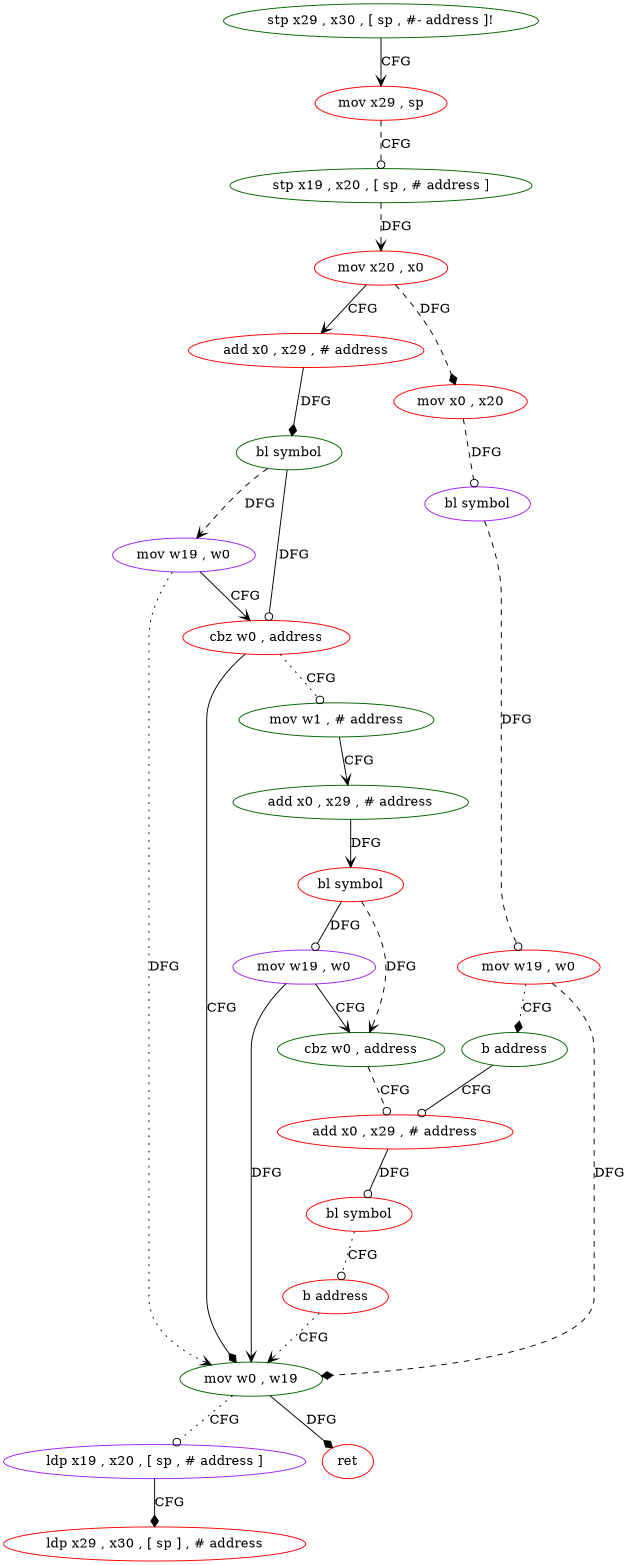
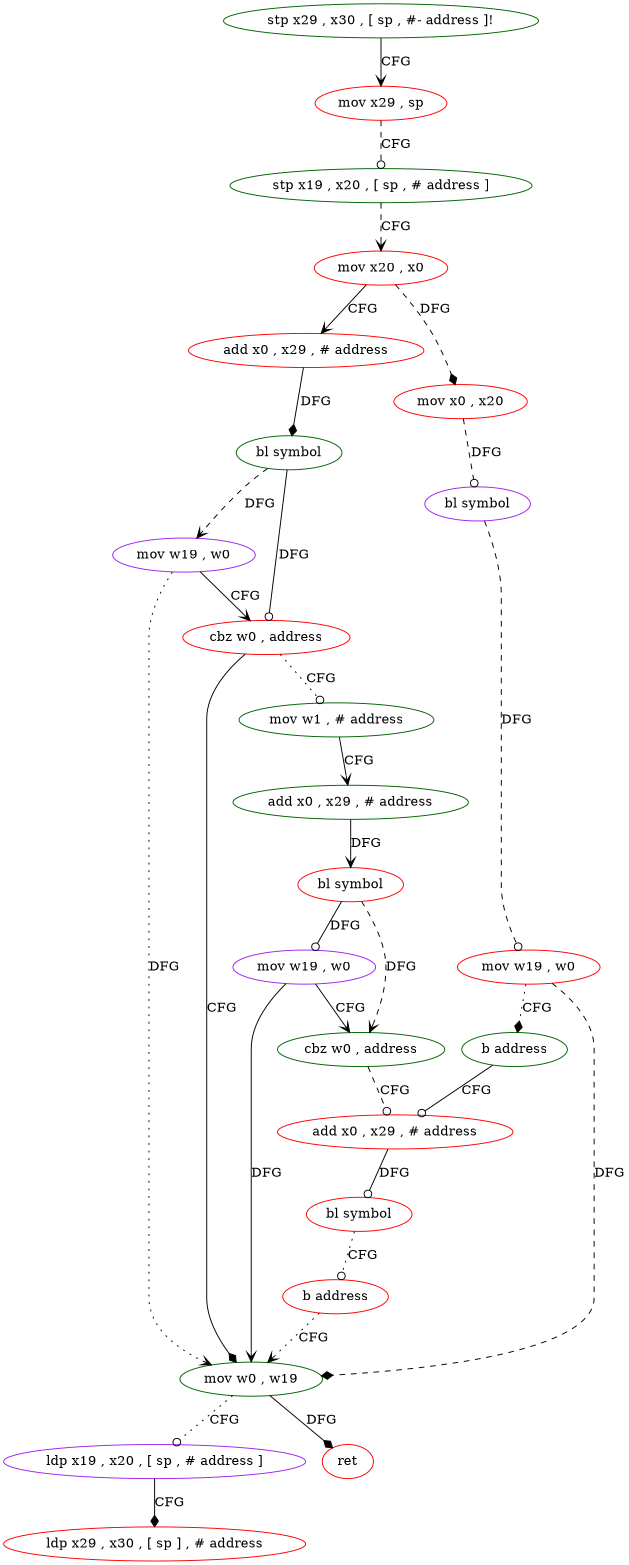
(397, 227) -> (396, 227)
